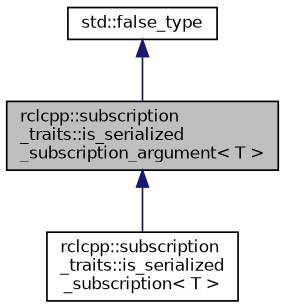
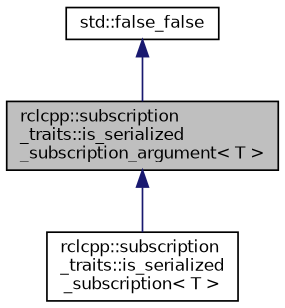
(142, 23) -> (142, 23)
